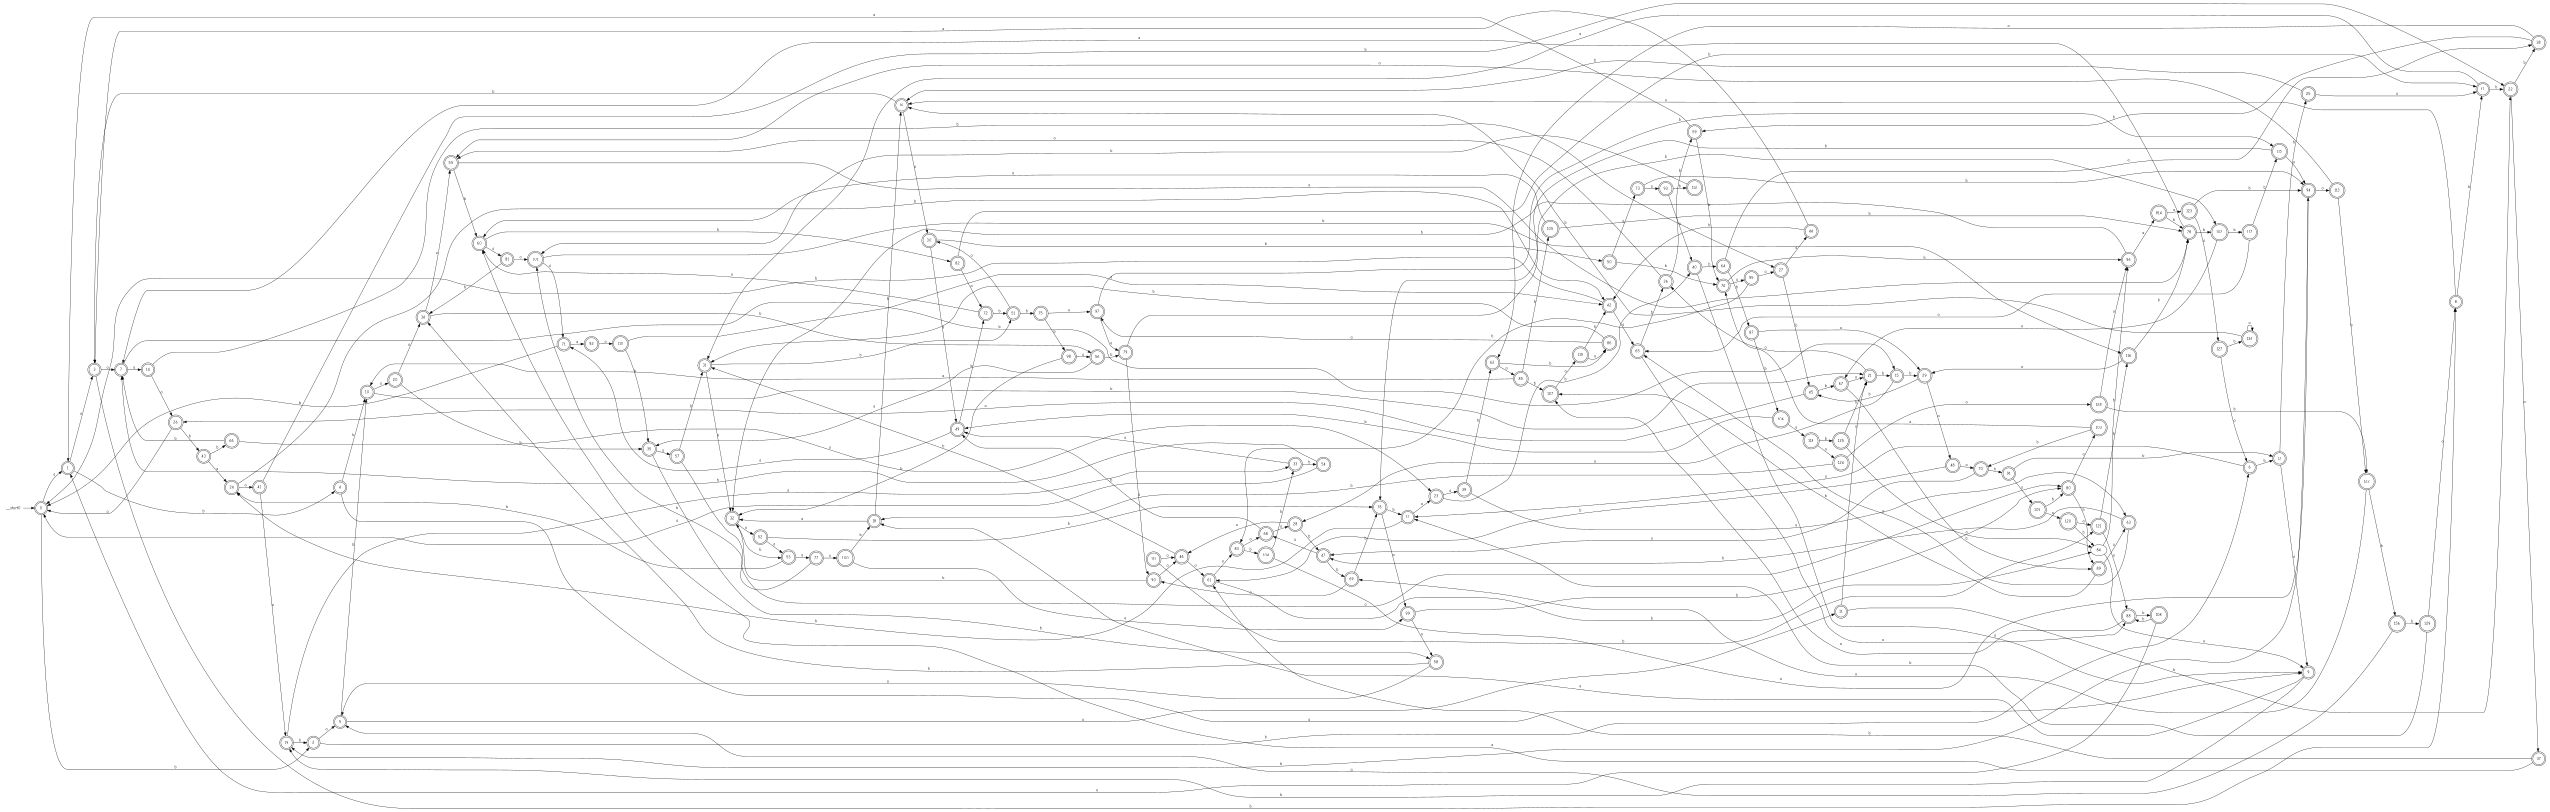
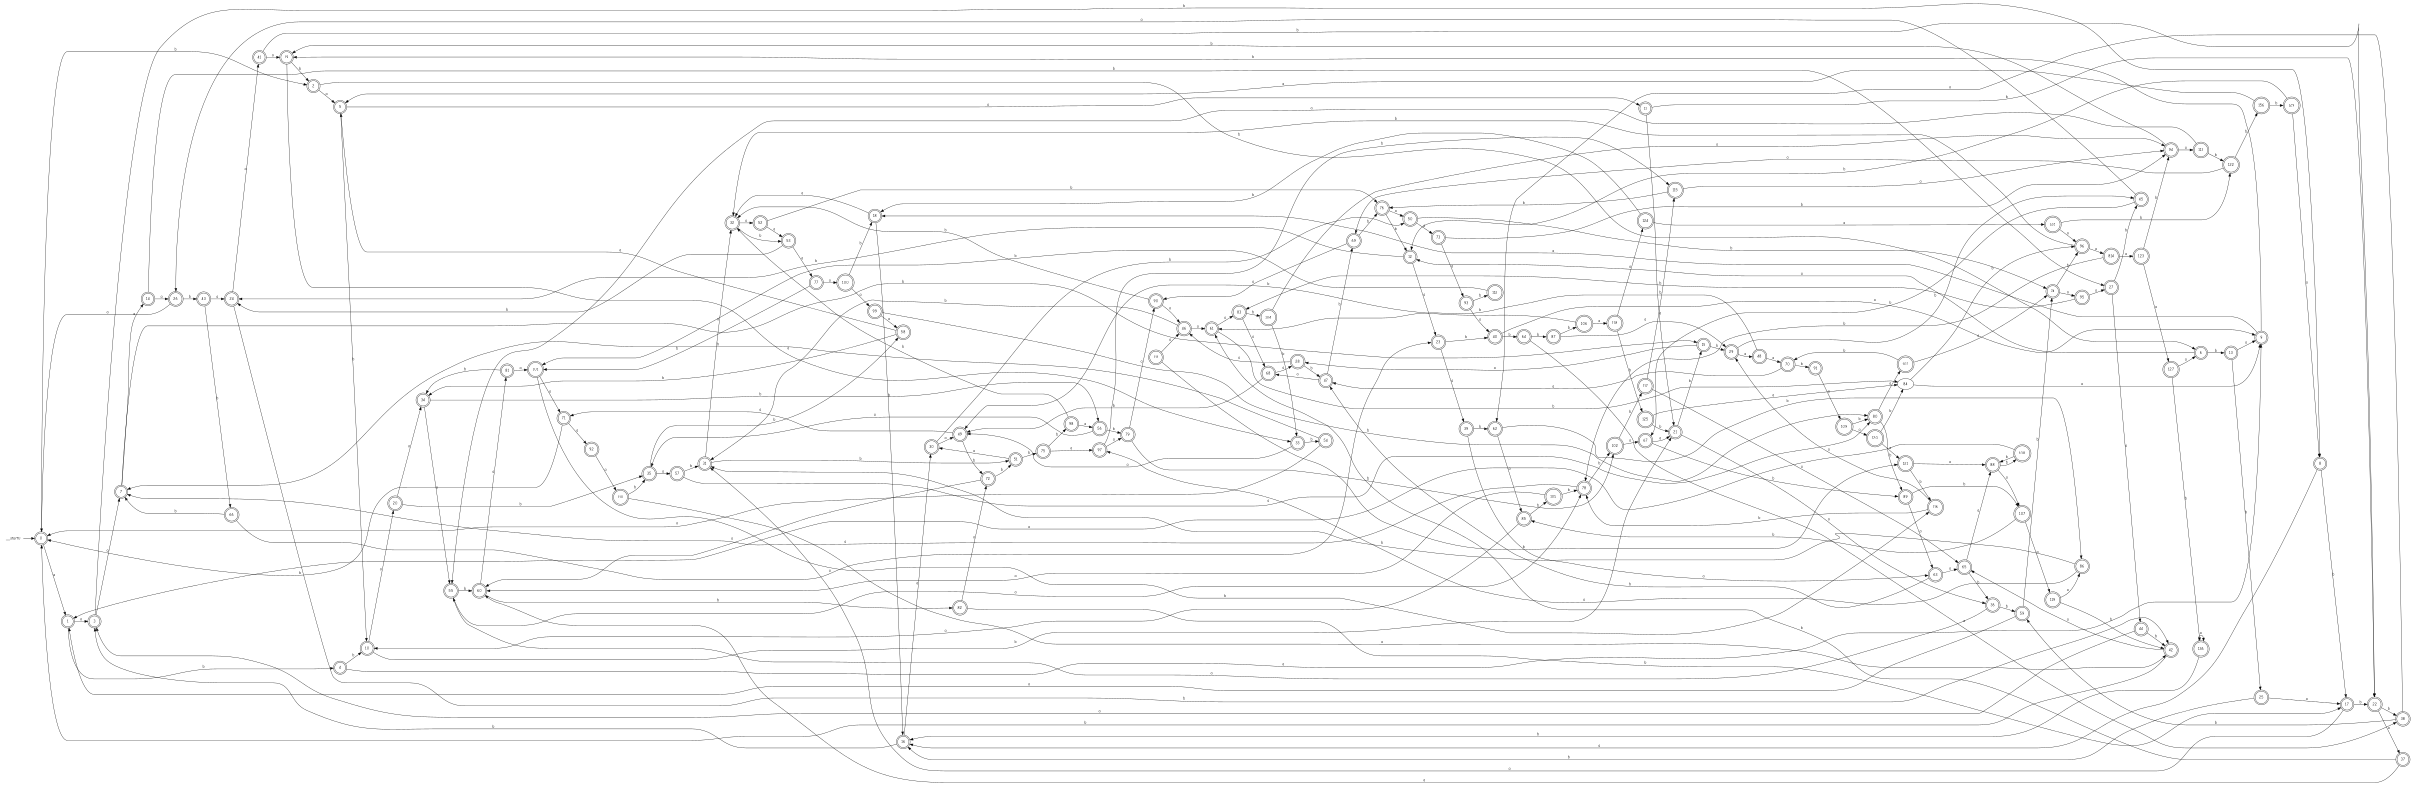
(1534, 385) -> (1779, 537)
(2141, 458) -> none
(1393, 559) -> (1395, 213)
